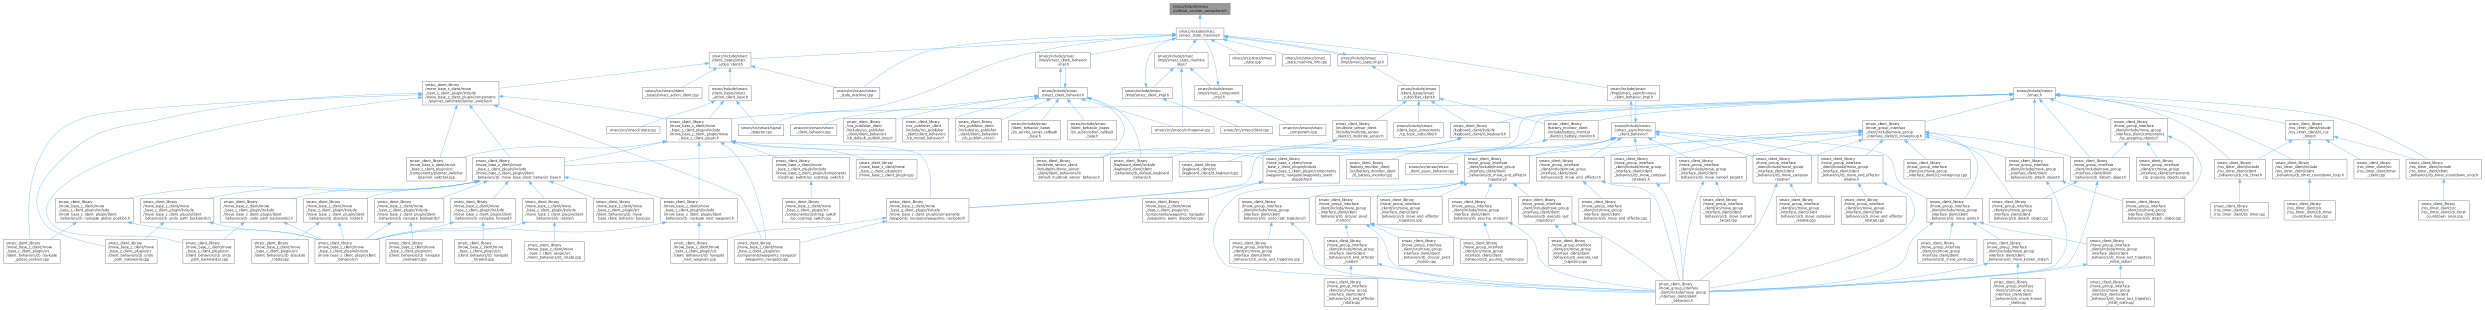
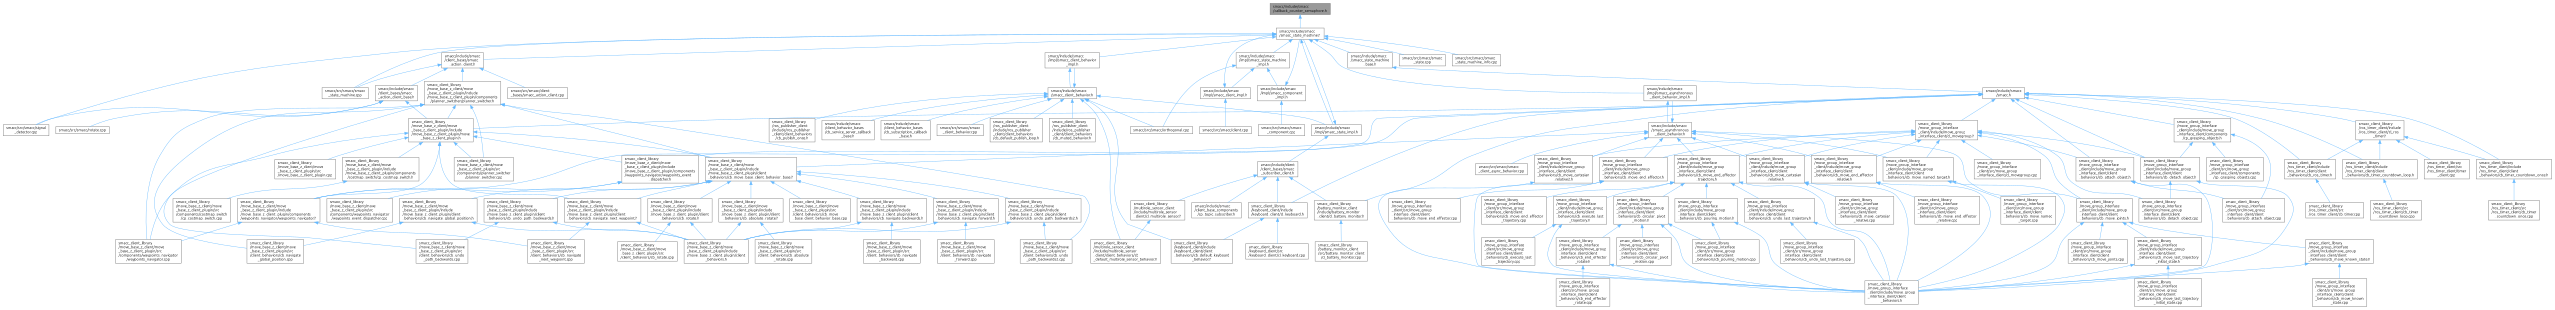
none -> (1370, 60)
(1419, 93) -> (1278, 169)
none -> (1213, 107)
